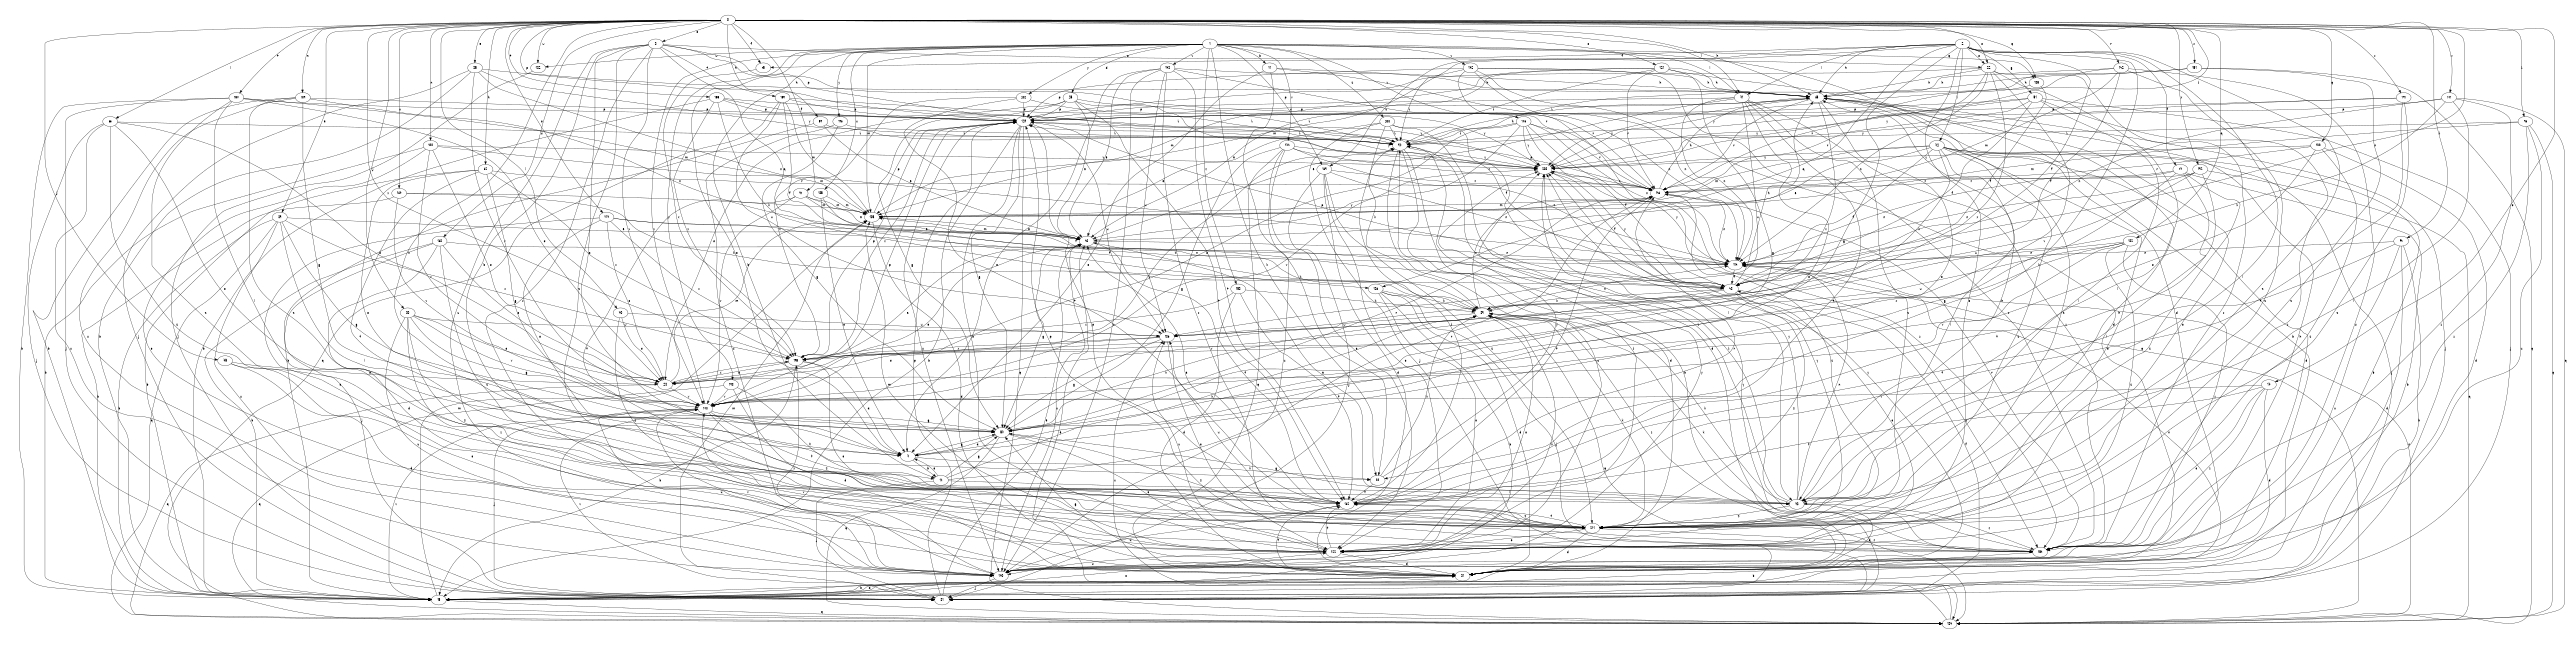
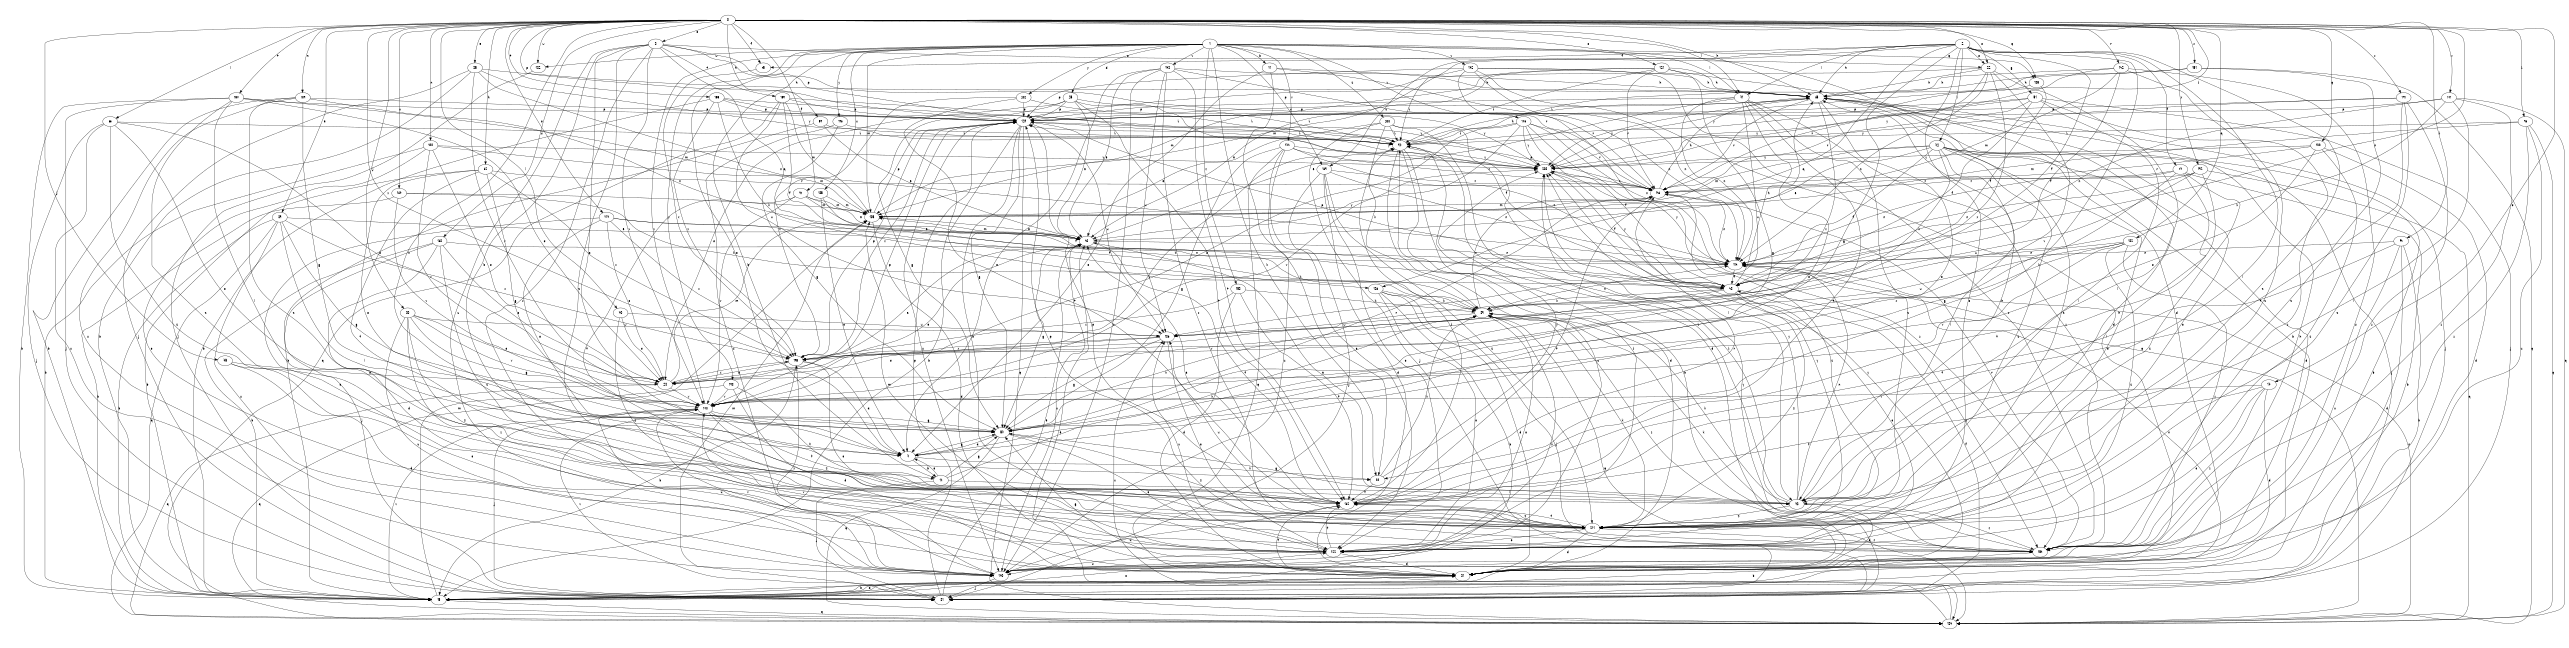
(2241, 257) -> (2329, 388)
(1271, 418) -> none
(1488, 552) -> none
